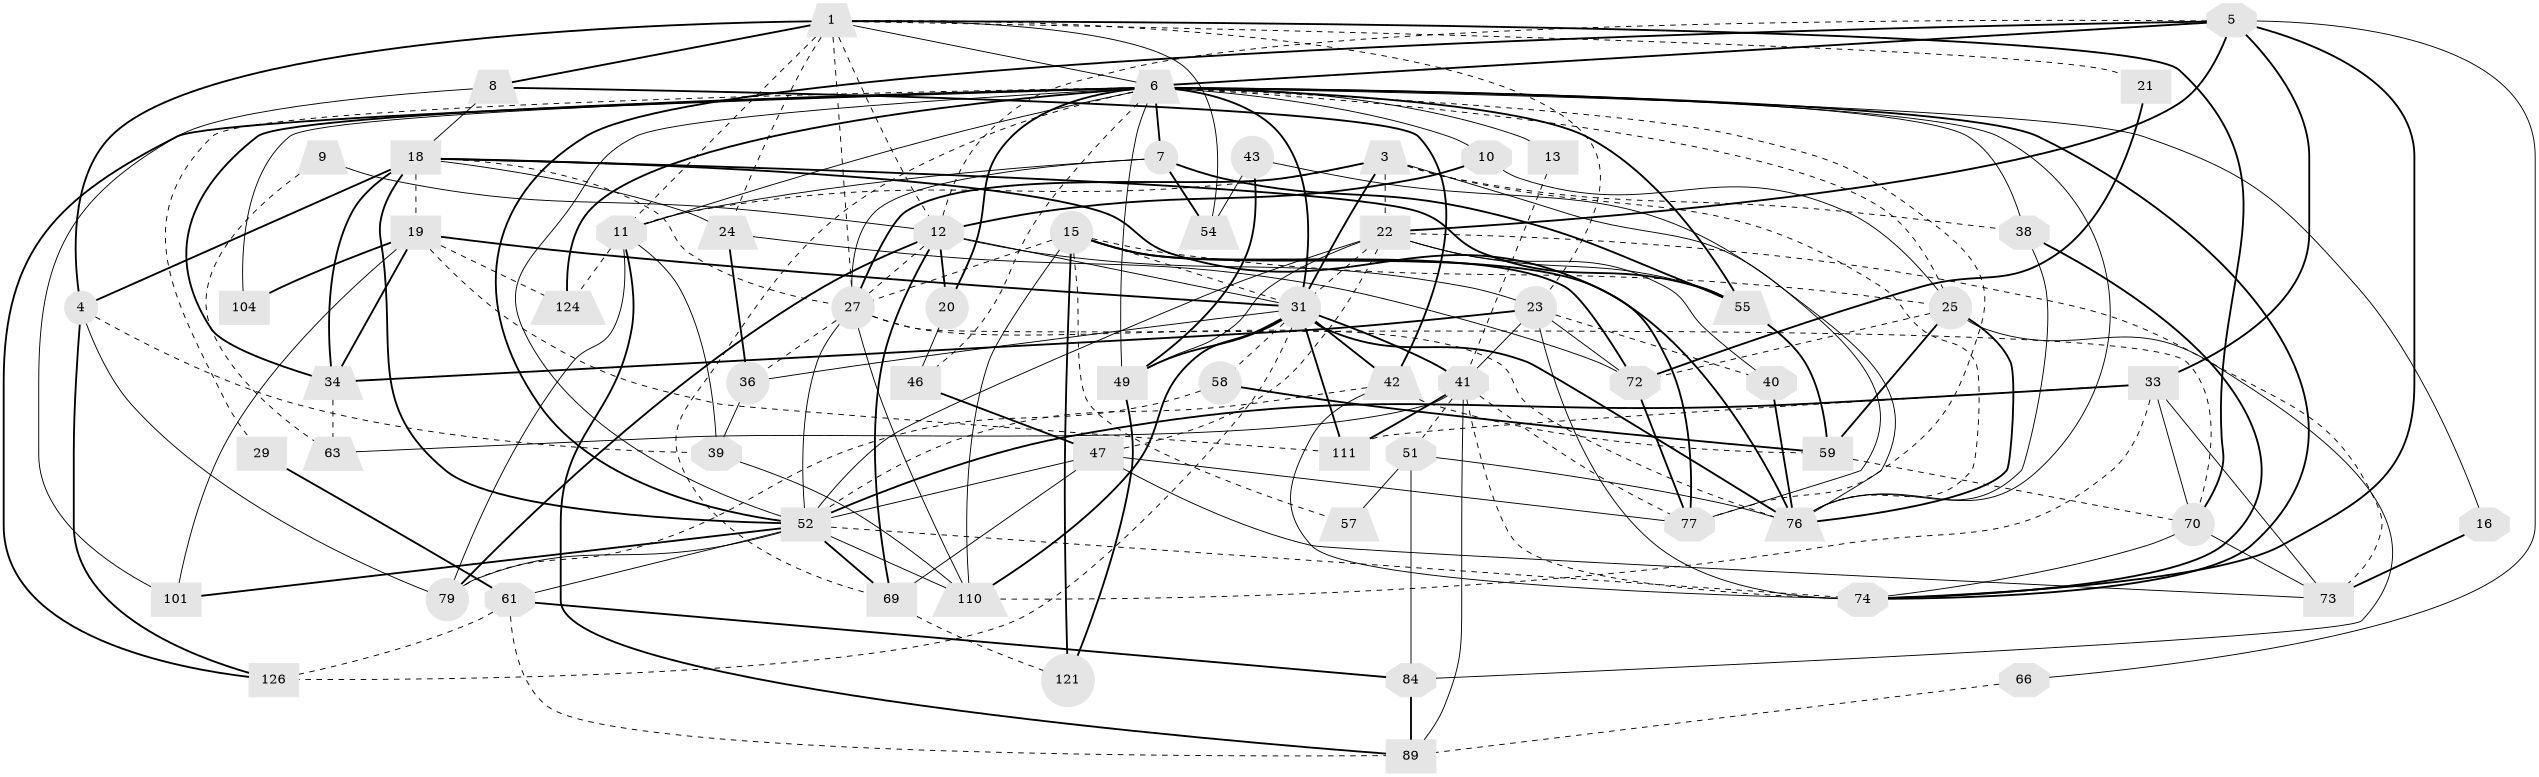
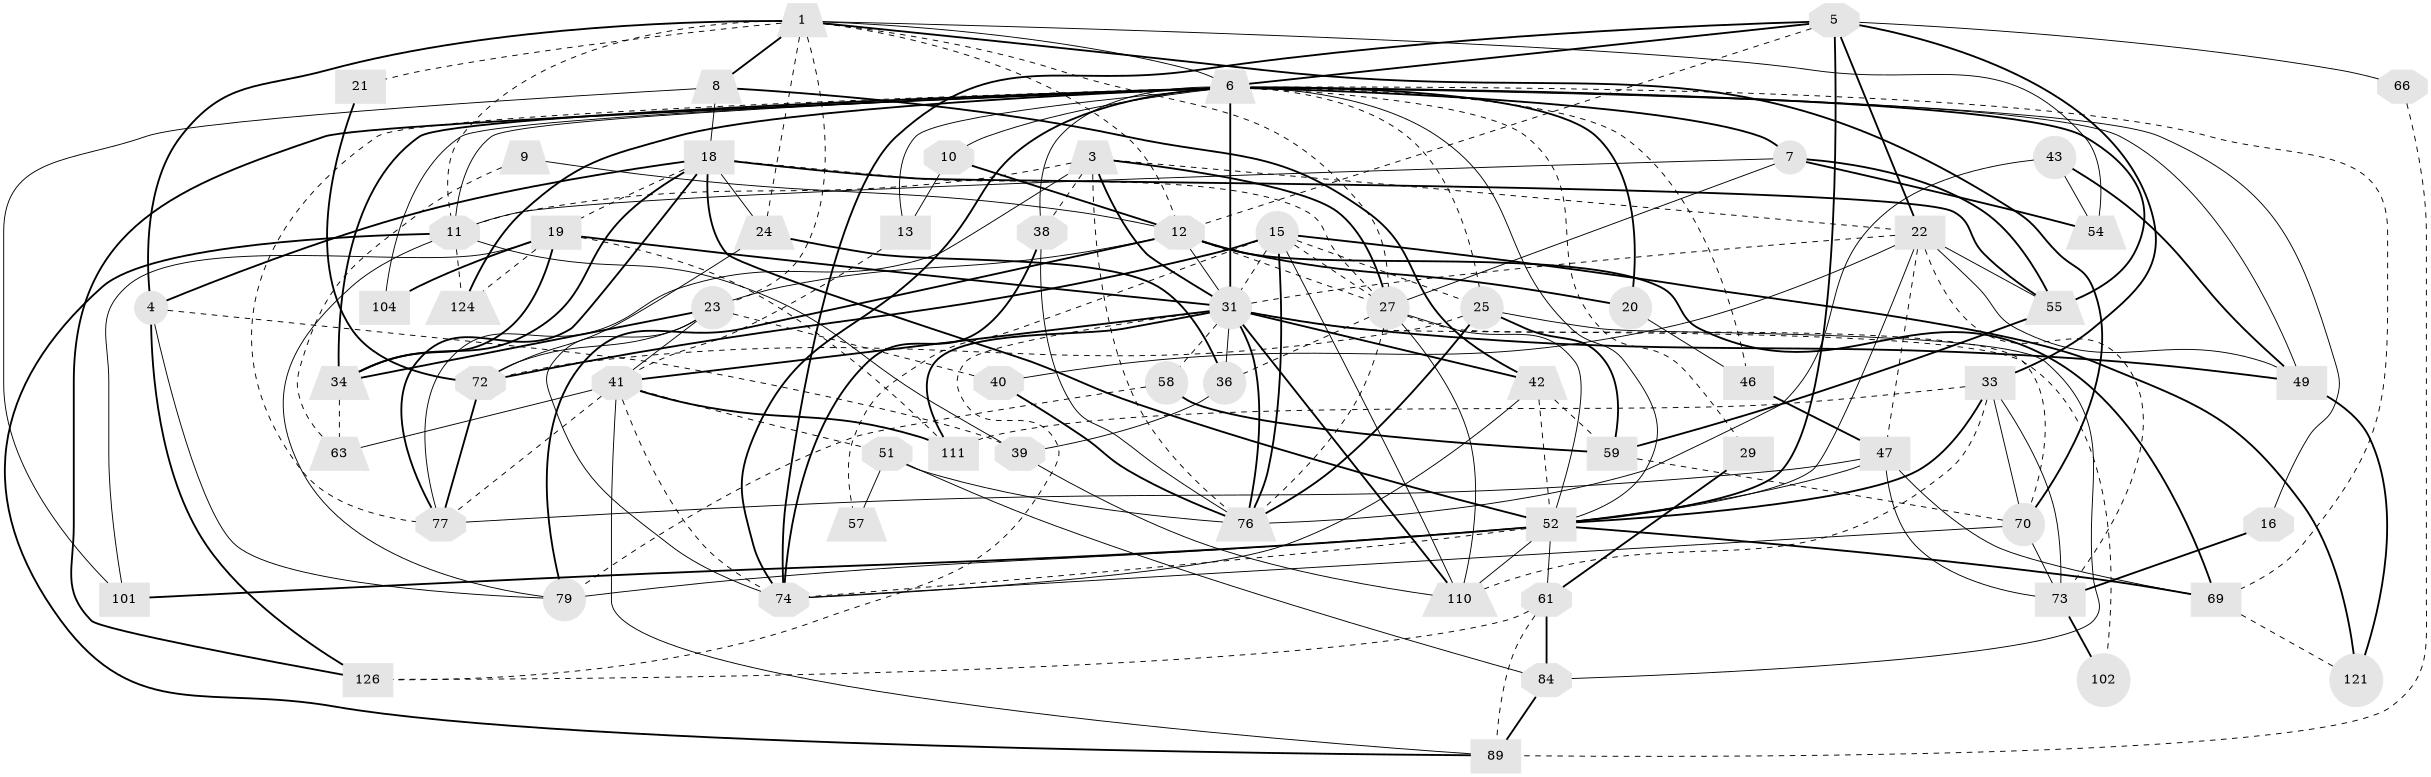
(1975, 131) -> none
(1735, 187) -> (923, 202)
none -> (2104, 680)
